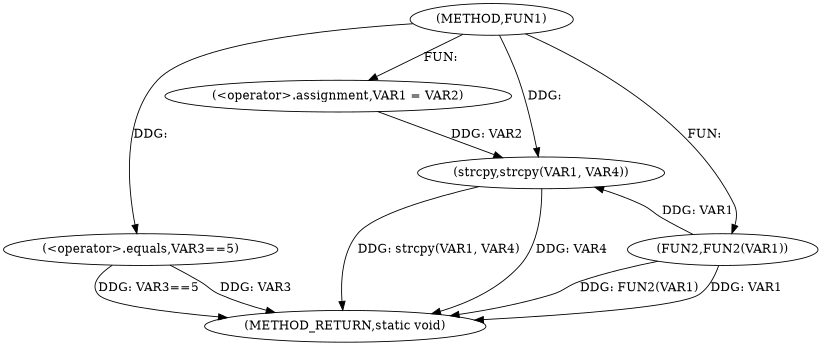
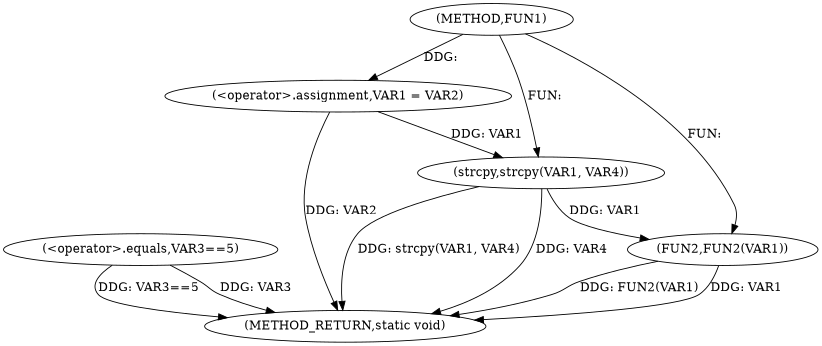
(208, 54) -> none
(443, 58) -> (443, 58)
(547, 96) -> (547, 96)
(487, 134) -> (487, 134)
none -> (305, 207)
(650, 209) -> (586, 225)
